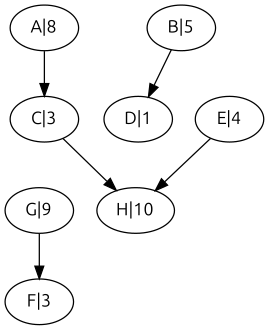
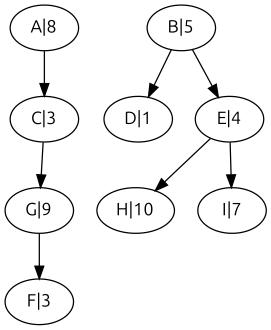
none -> (202, 68)
(85, 160) -> (42, 159)
none -> (232, 210)
